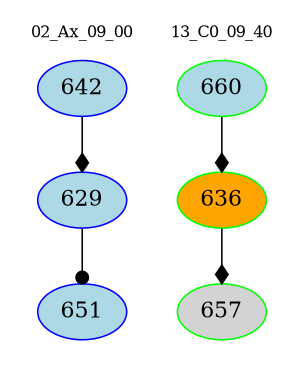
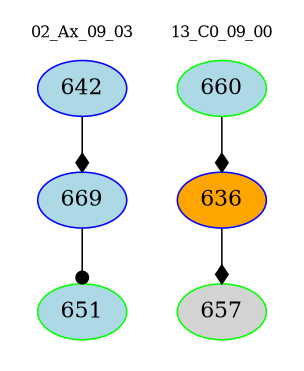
(82, 33) -> (82, 33)
(222, 33) -> (222, 33)
(82, 200) -> (82, 200)
(222, 200) -> (222, 200)
(82, 312) -> (82, 312)
